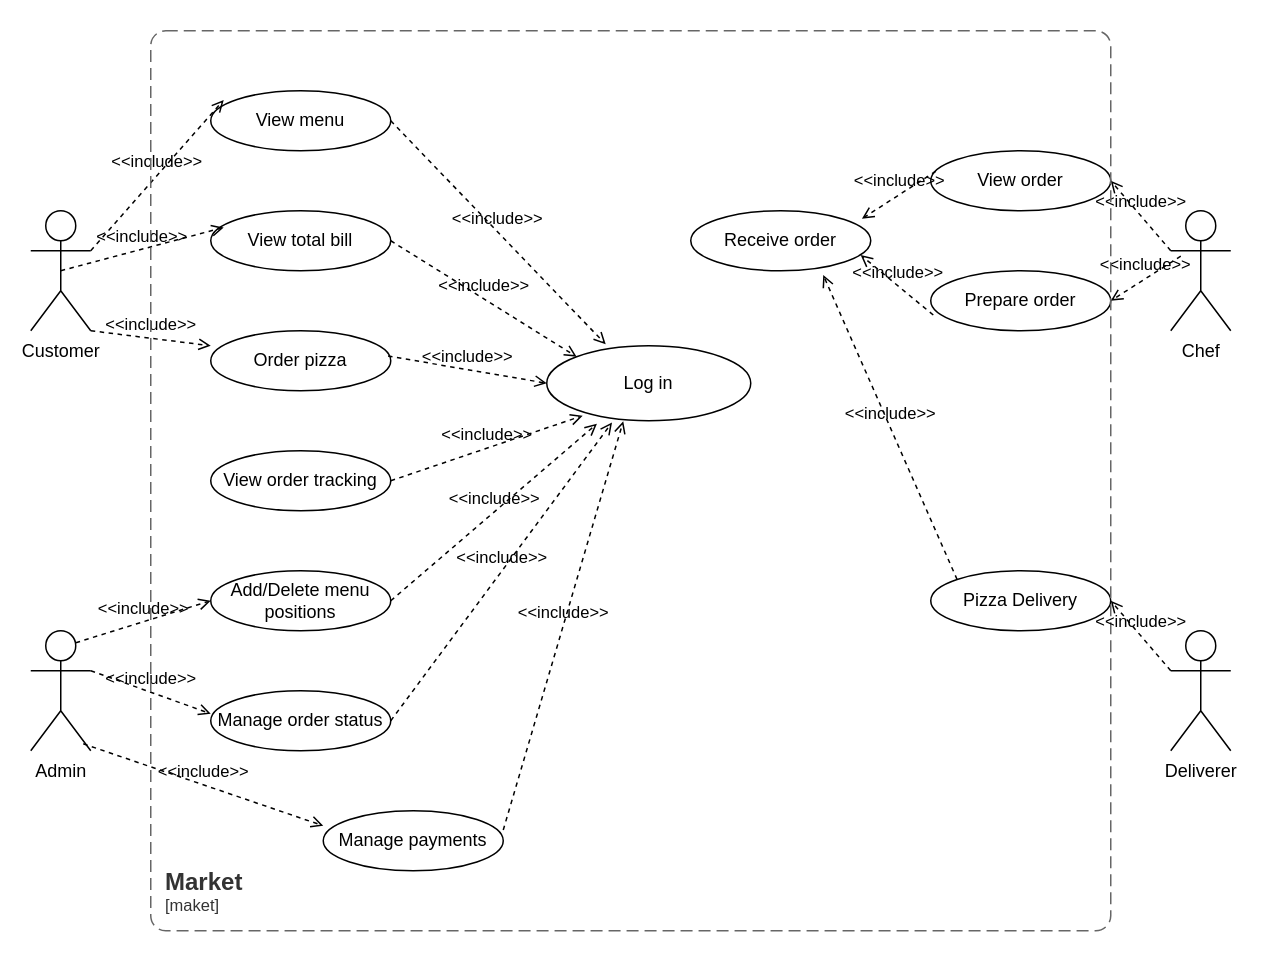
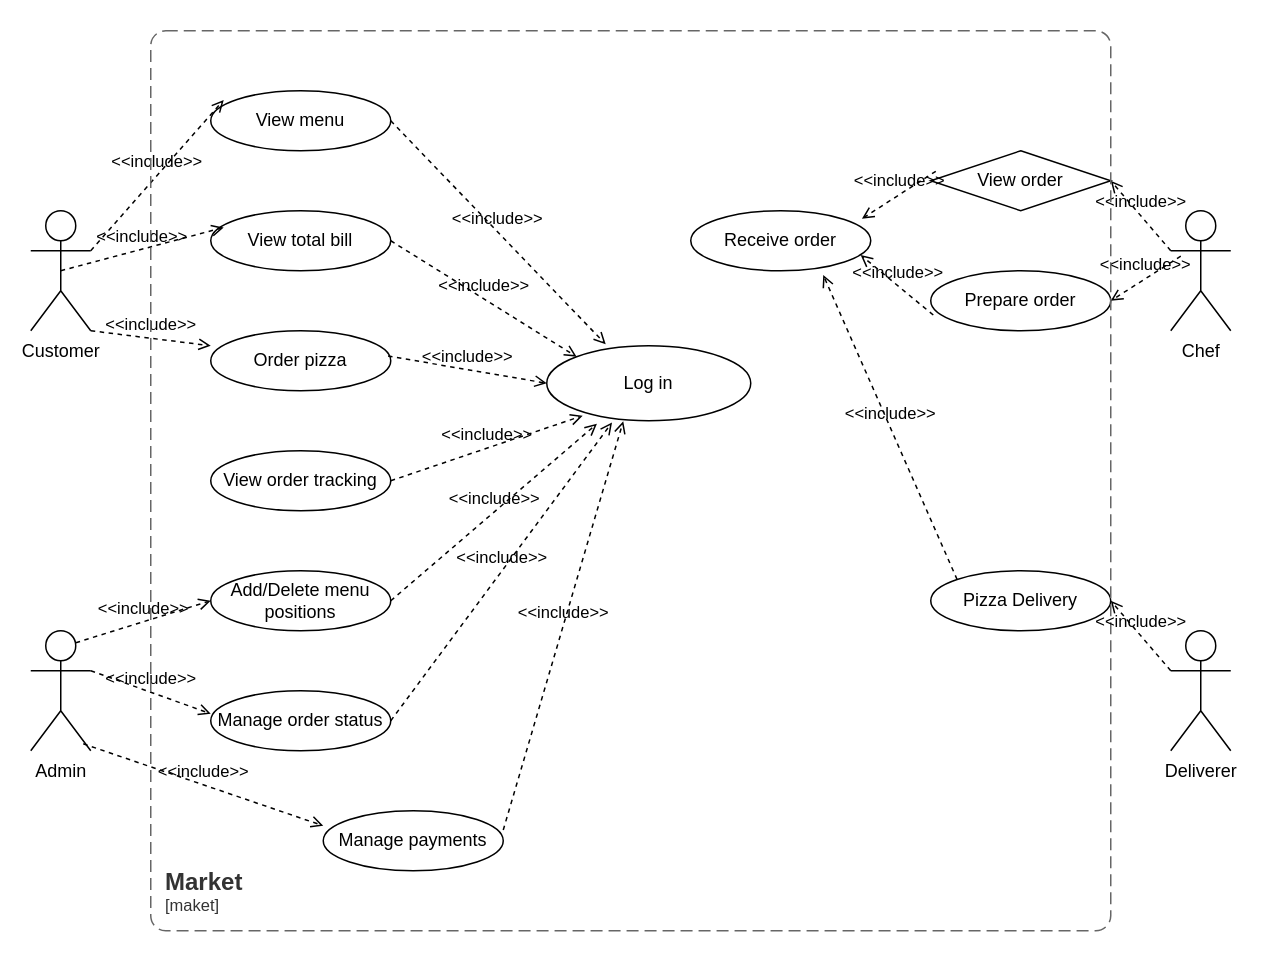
(1021, 181) -> (1021, 181)
